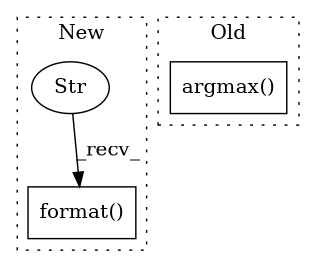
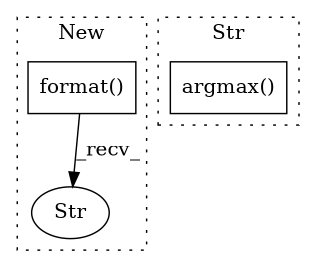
(229, 34) -> (229, 34)
(76, 143) -> (77, 143)
